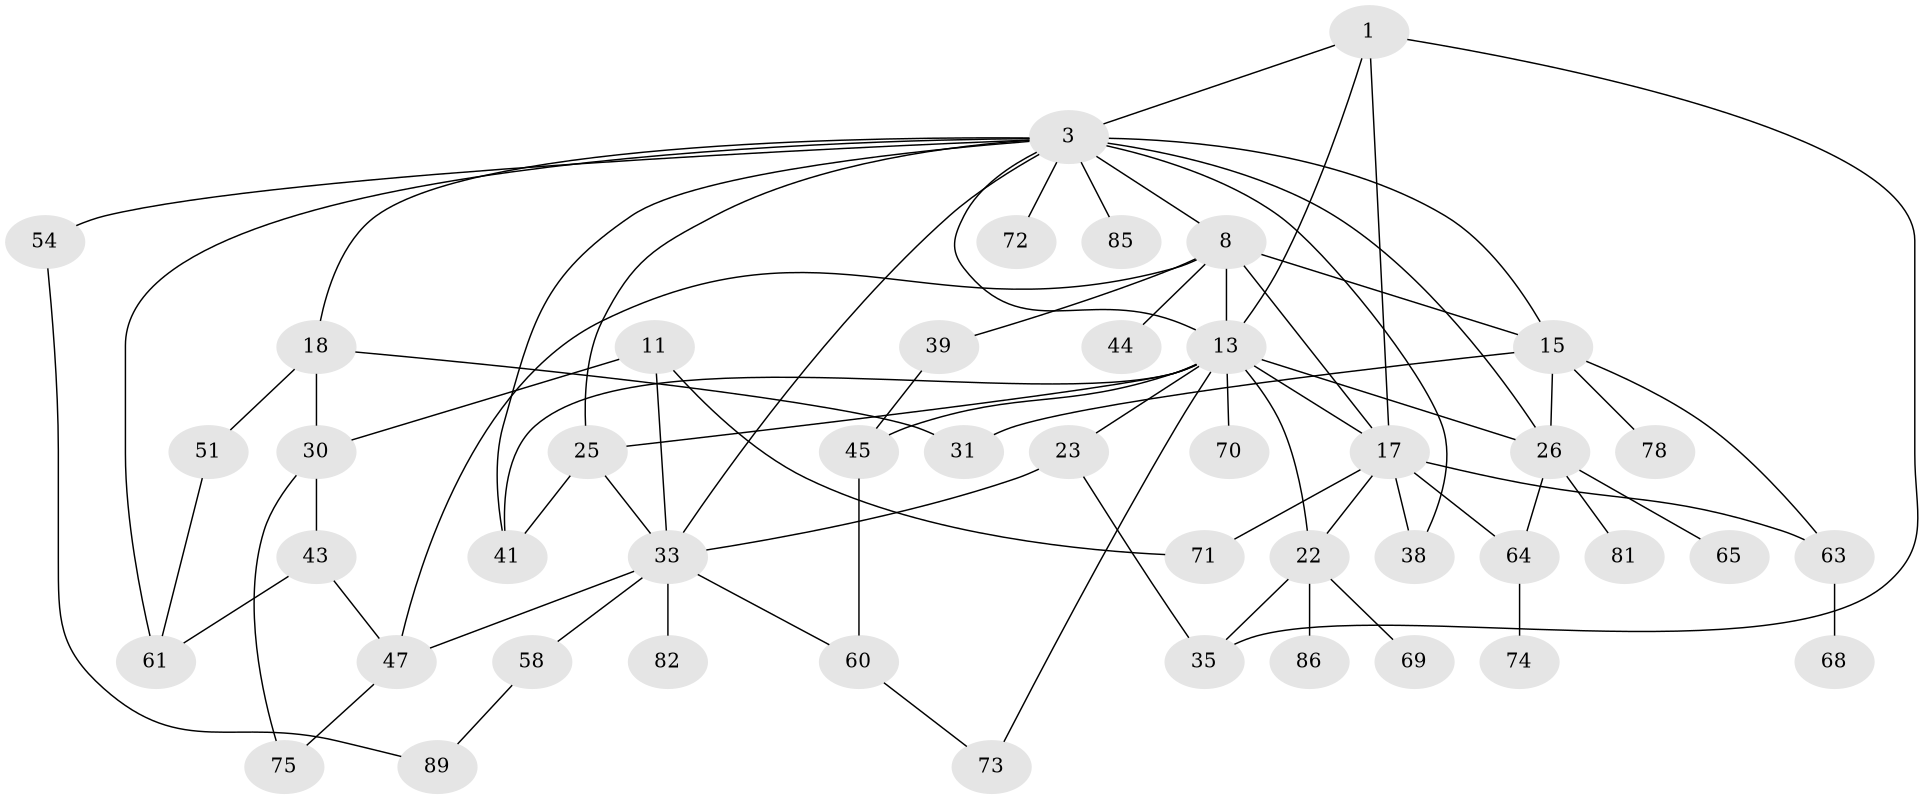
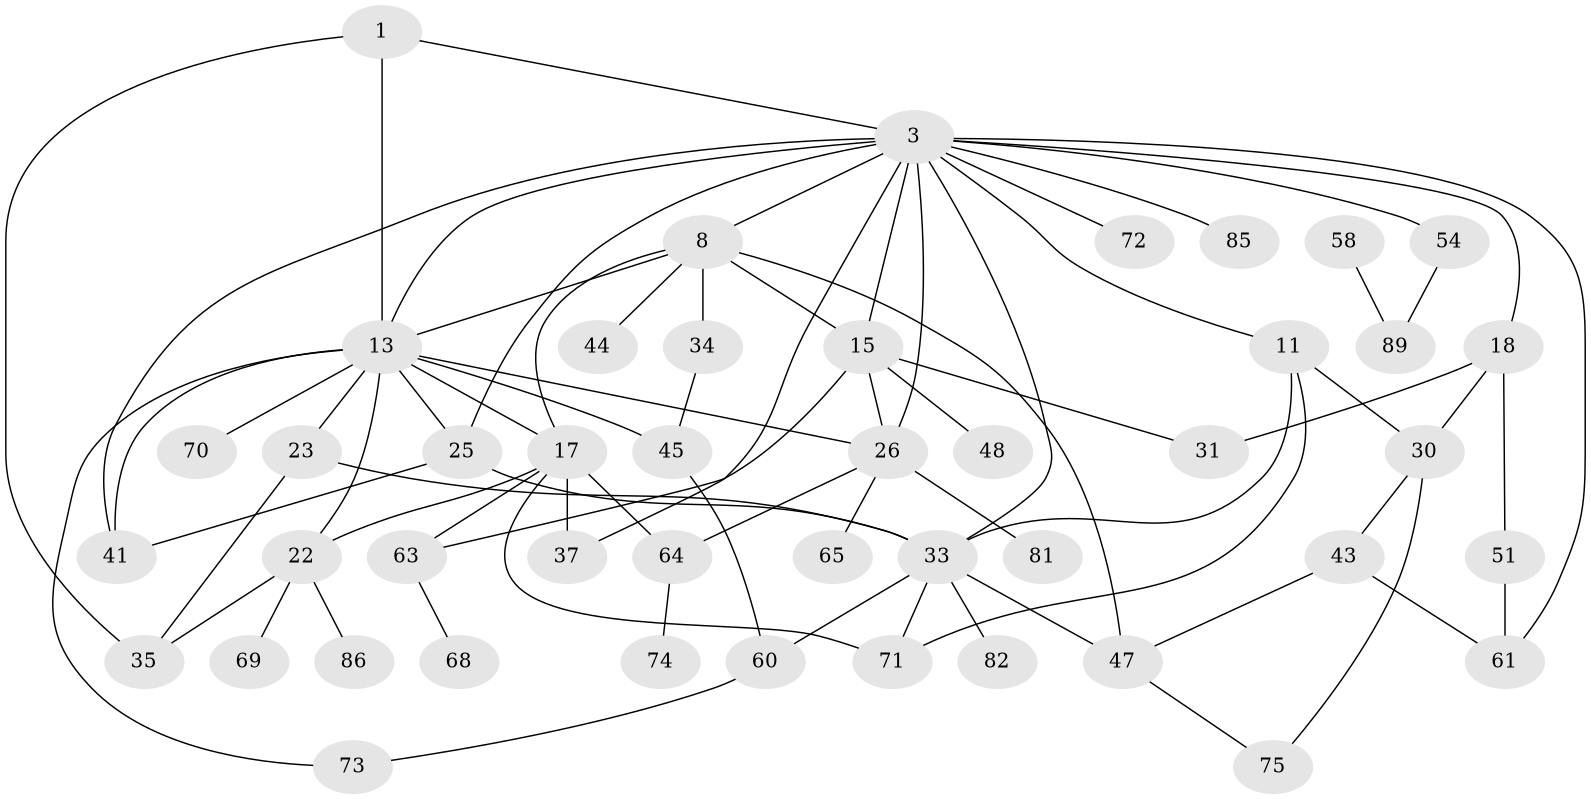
(1379, 233) -> none
none -> (1084, 269)
(939, 347) -> (703, 347)
(1655, 452) -> (993, 452)
(1415, 557) -> (567, 557)
(600, 610) -> (915, 610)
